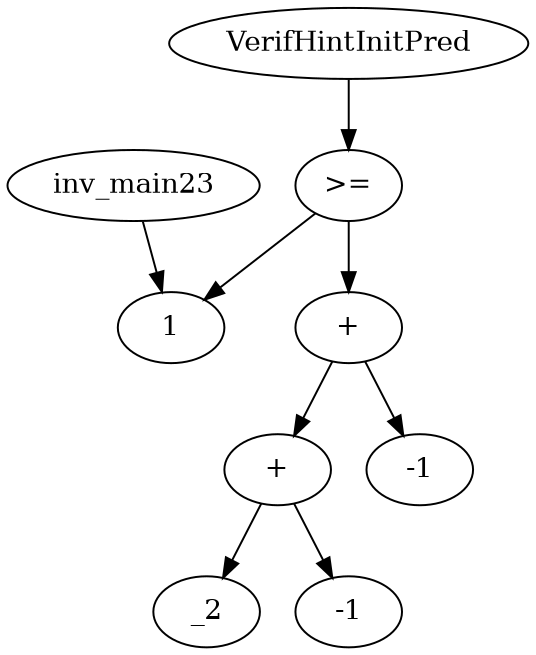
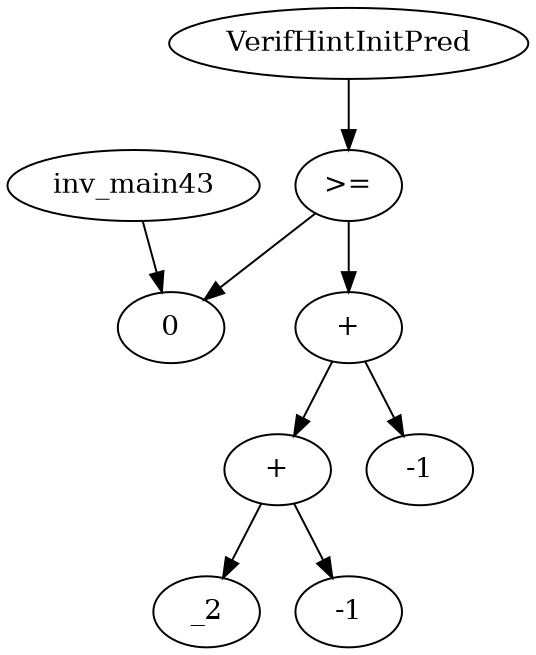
(134, 186) -> (134, 186)
(171, 328) -> (171, 328)
